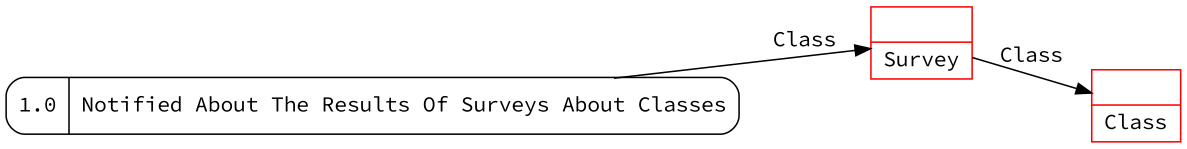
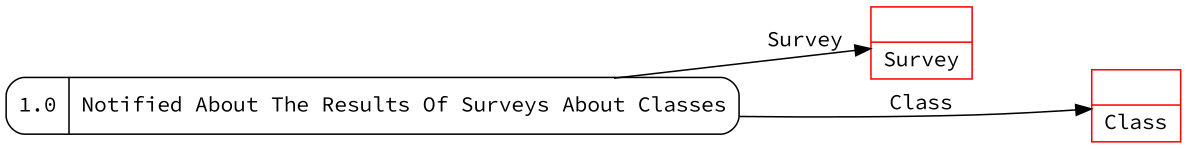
(805, 41) -> (805, 41)
(1024, 73) -> (908, 116)
